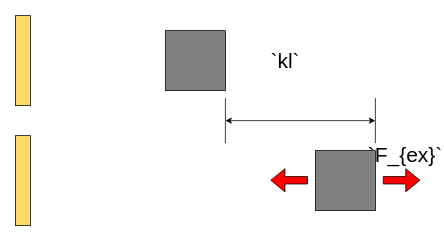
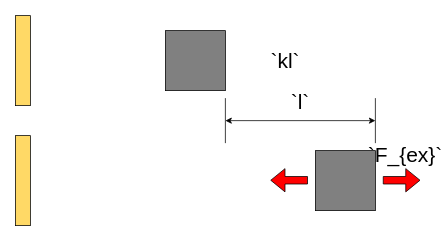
none -> (300, 102)
